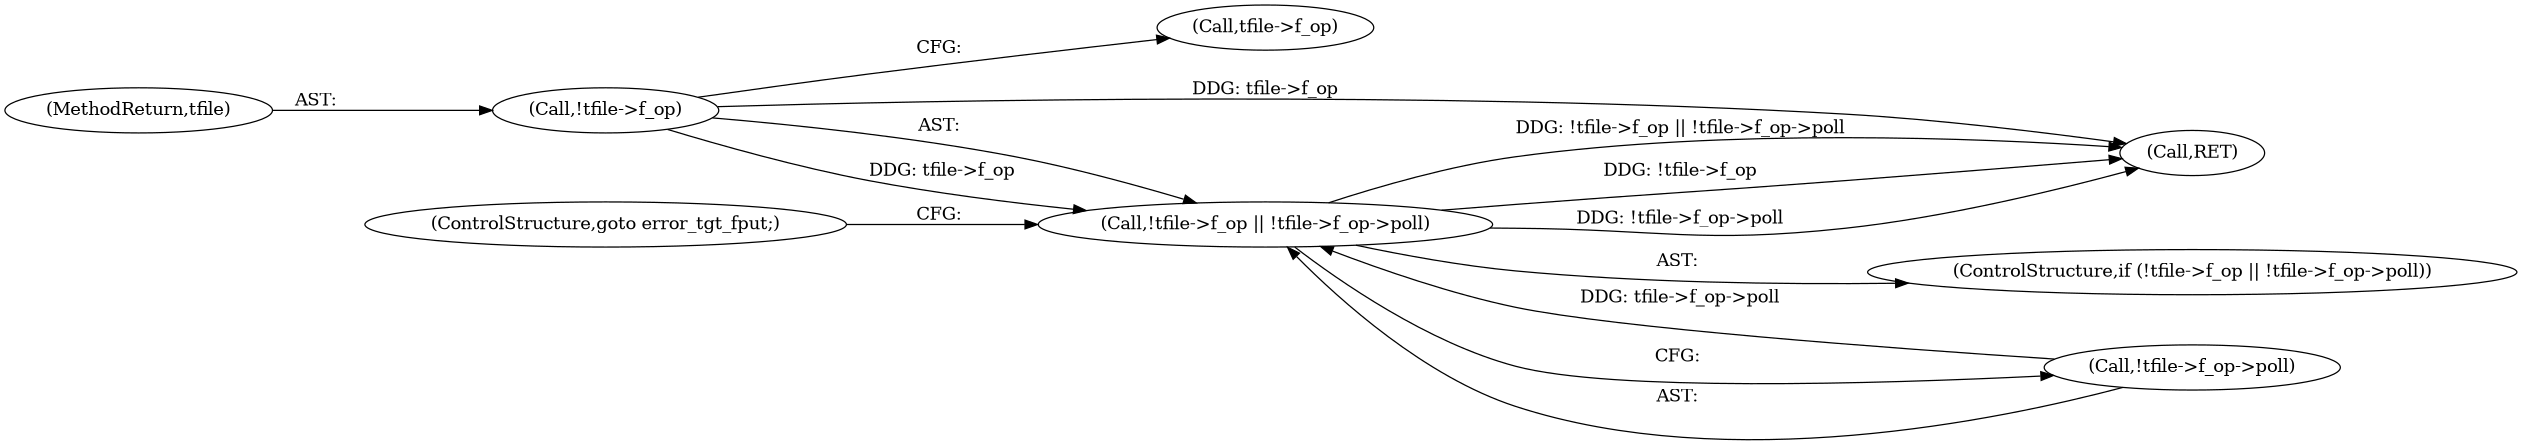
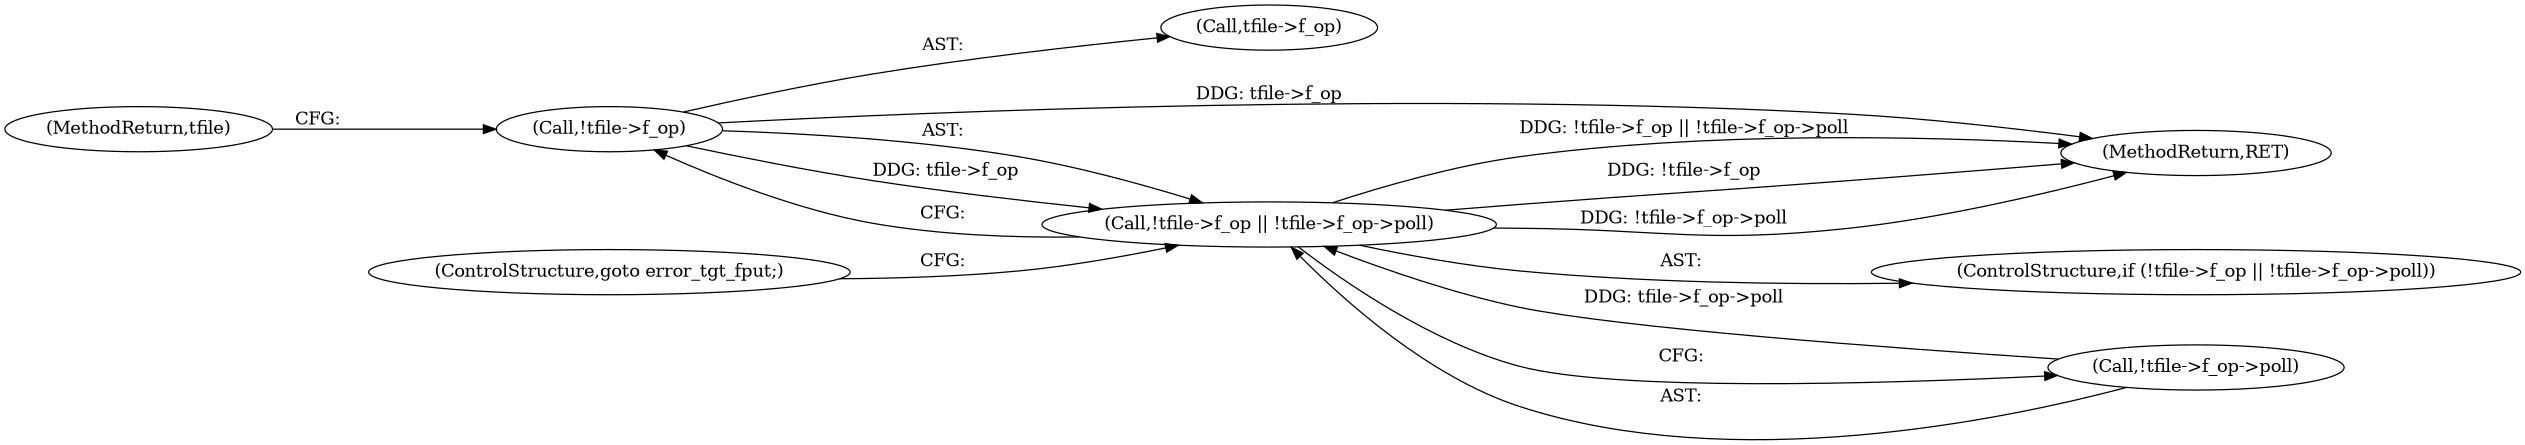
(942, 48) -> (946, 46)
(319, 101) -> (321, 120)
(2192, 153) -> (2196, 153)
none -> (867, 222)
